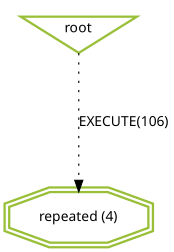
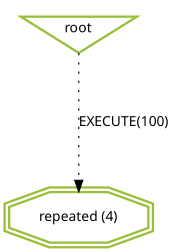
(124, 122) -> (124, 122)
